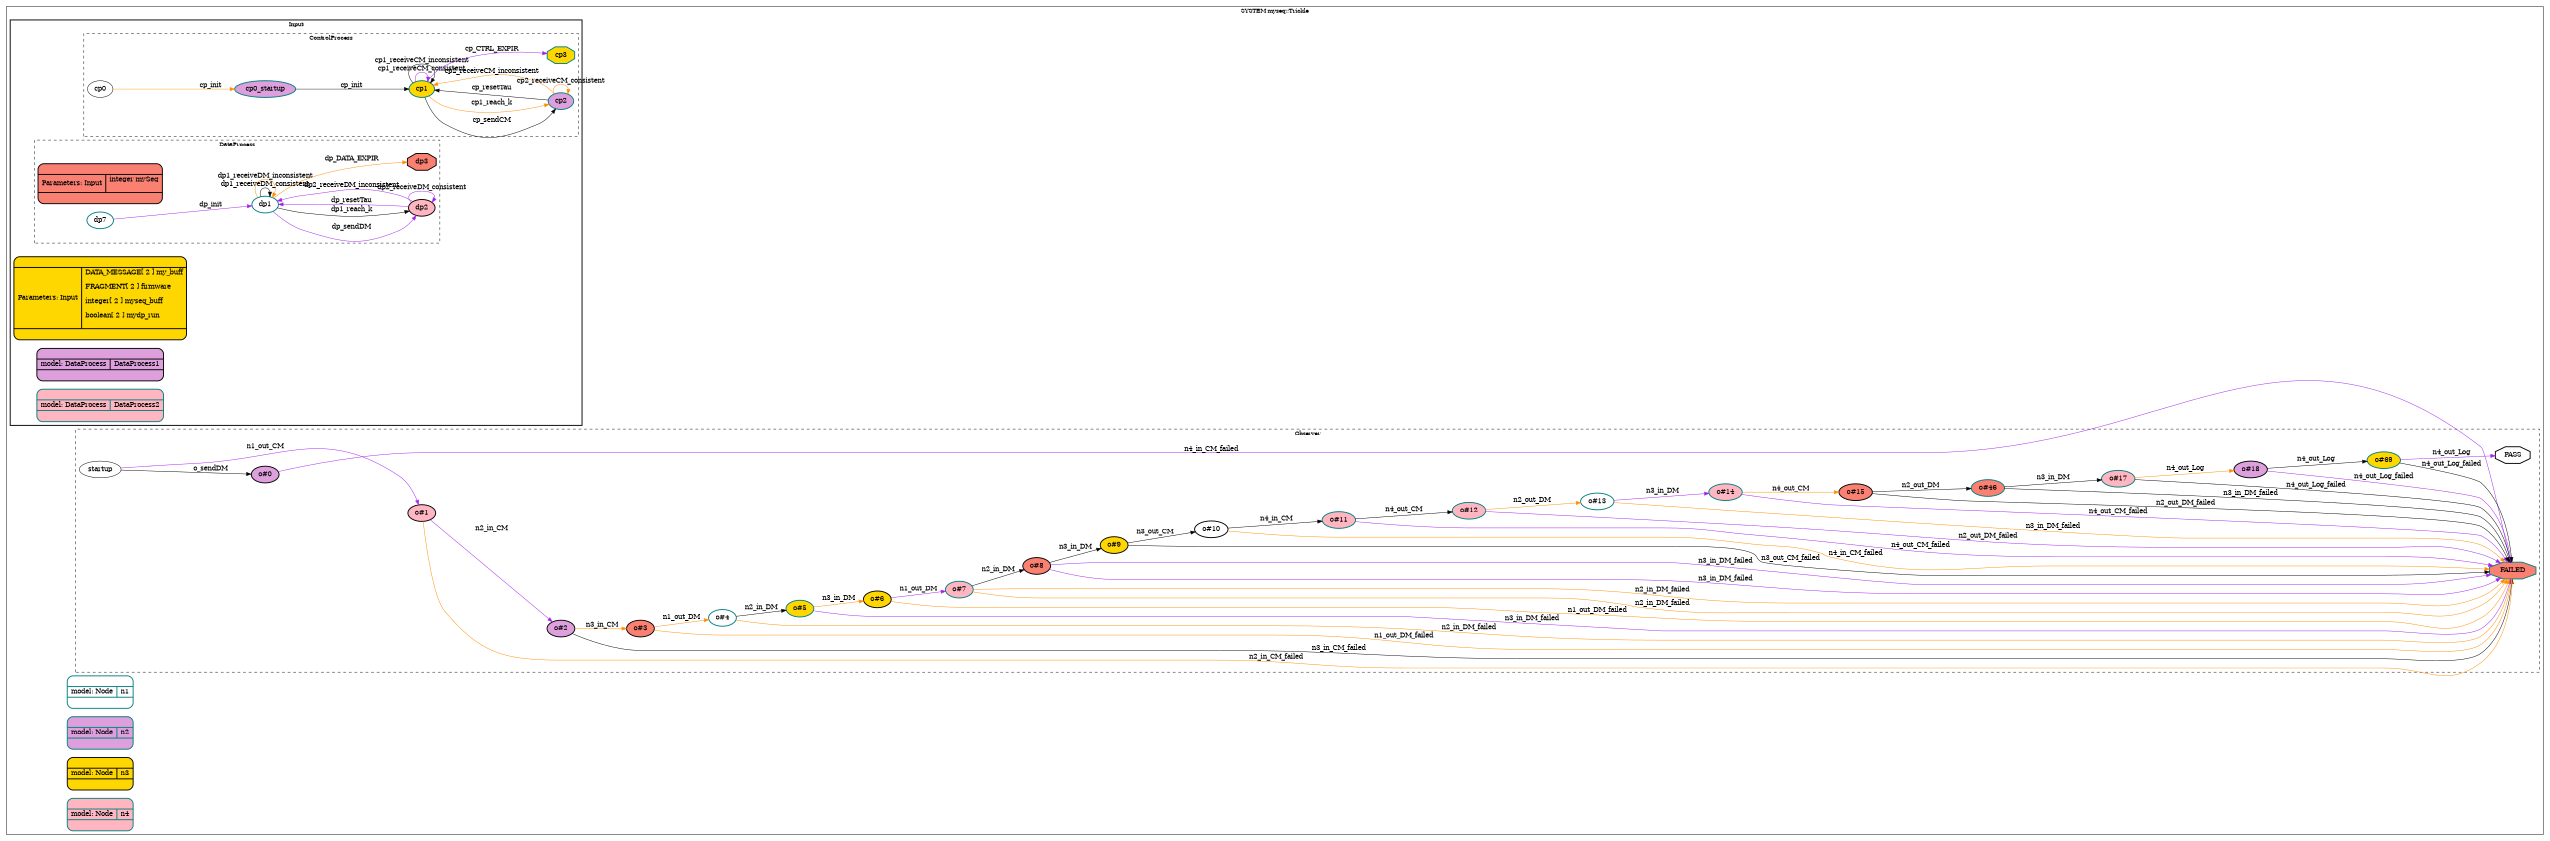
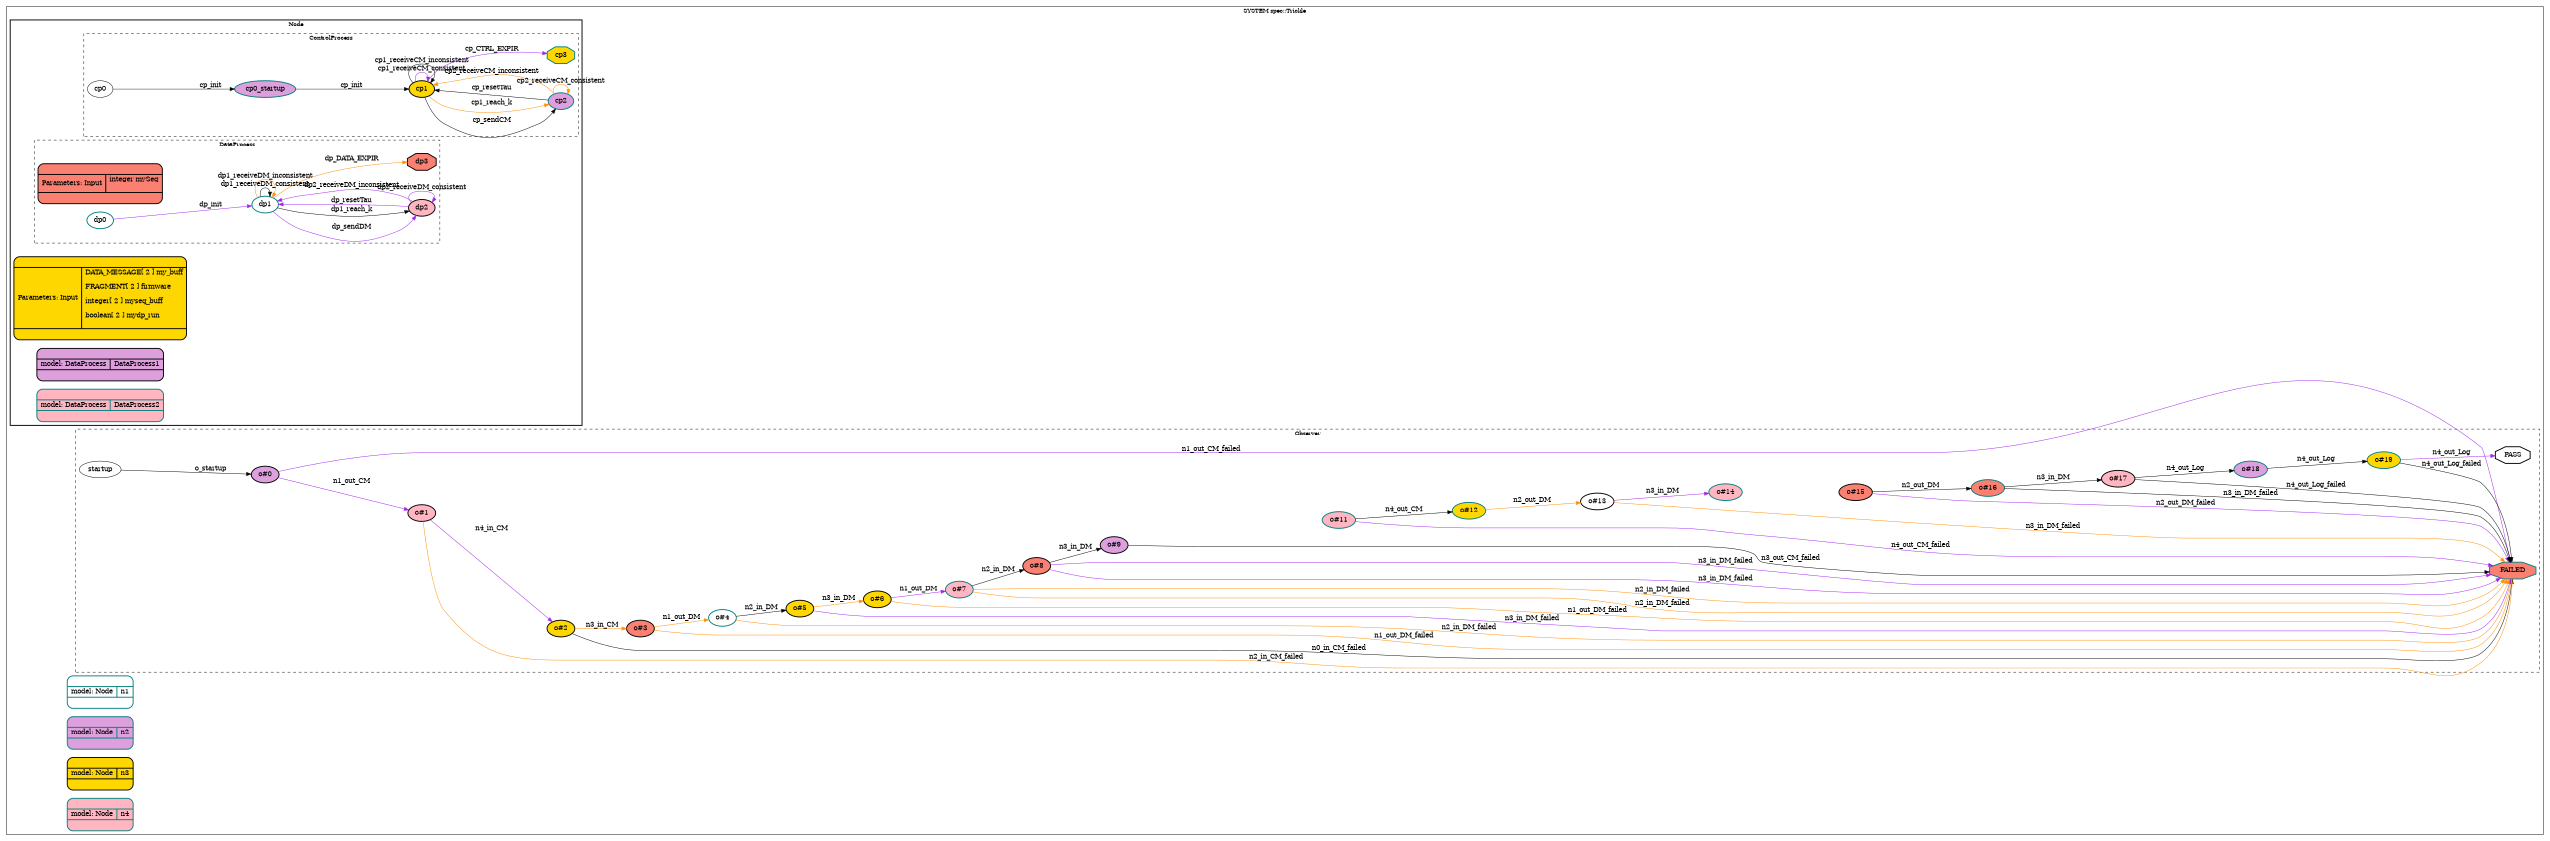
(1275, 11) -> (1275, 11)
(296, 25) -> (296, 25)
(171, 89) -> (171, 89)
(422, 89) -> (422, 89)
(100, 220) -> (100, 220)
(1211, 449) -> (1211, 449)
(278, 452) -> (341, 493)
(2384, 460) -> (2384, 460)
(211, 469) -> (211, 469)
(2251, 469) -> (2251, 469)
(2182, 474) -> (2182, 474)
(2118, 479) -> (2118, 479)
(2408, 487) -> none
(1988, 488) -> (1988, 488)
(1788, 492) -> none
(1597, 501) -> (1597, 501)
(2197, 508) -> (2197, 508)
(1469, 511) -> (1469, 511)
(2128, 517) -> none
(492, 529) -> (492, 529)
(1211, 529) -> none
(1992, 542) -> none
(1114, 545) -> (1114, 545)
(800, 609) -> (800, 609)
(561, 629) -> (561, 629)
(1339, 648) -> (1339, 648)
